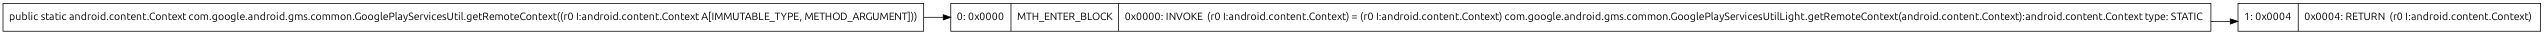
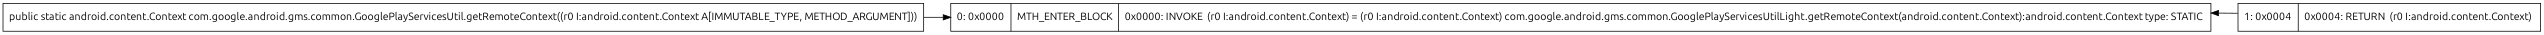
(2221, 22) -> (2228, 13)
